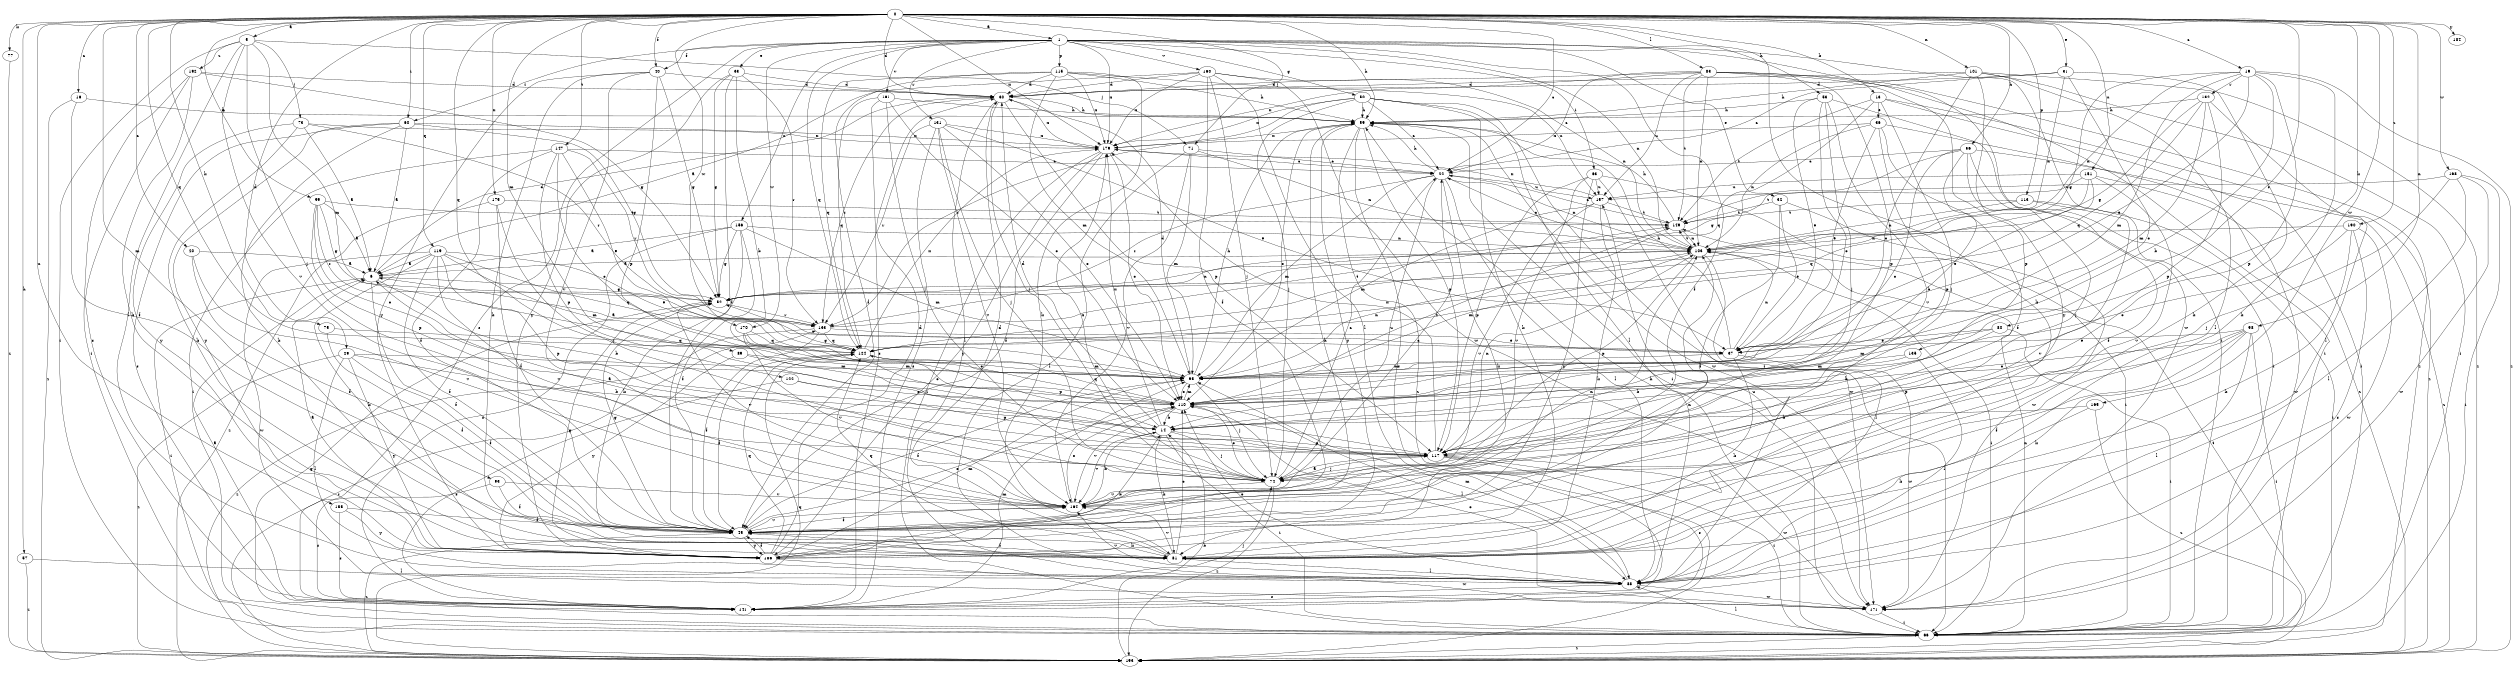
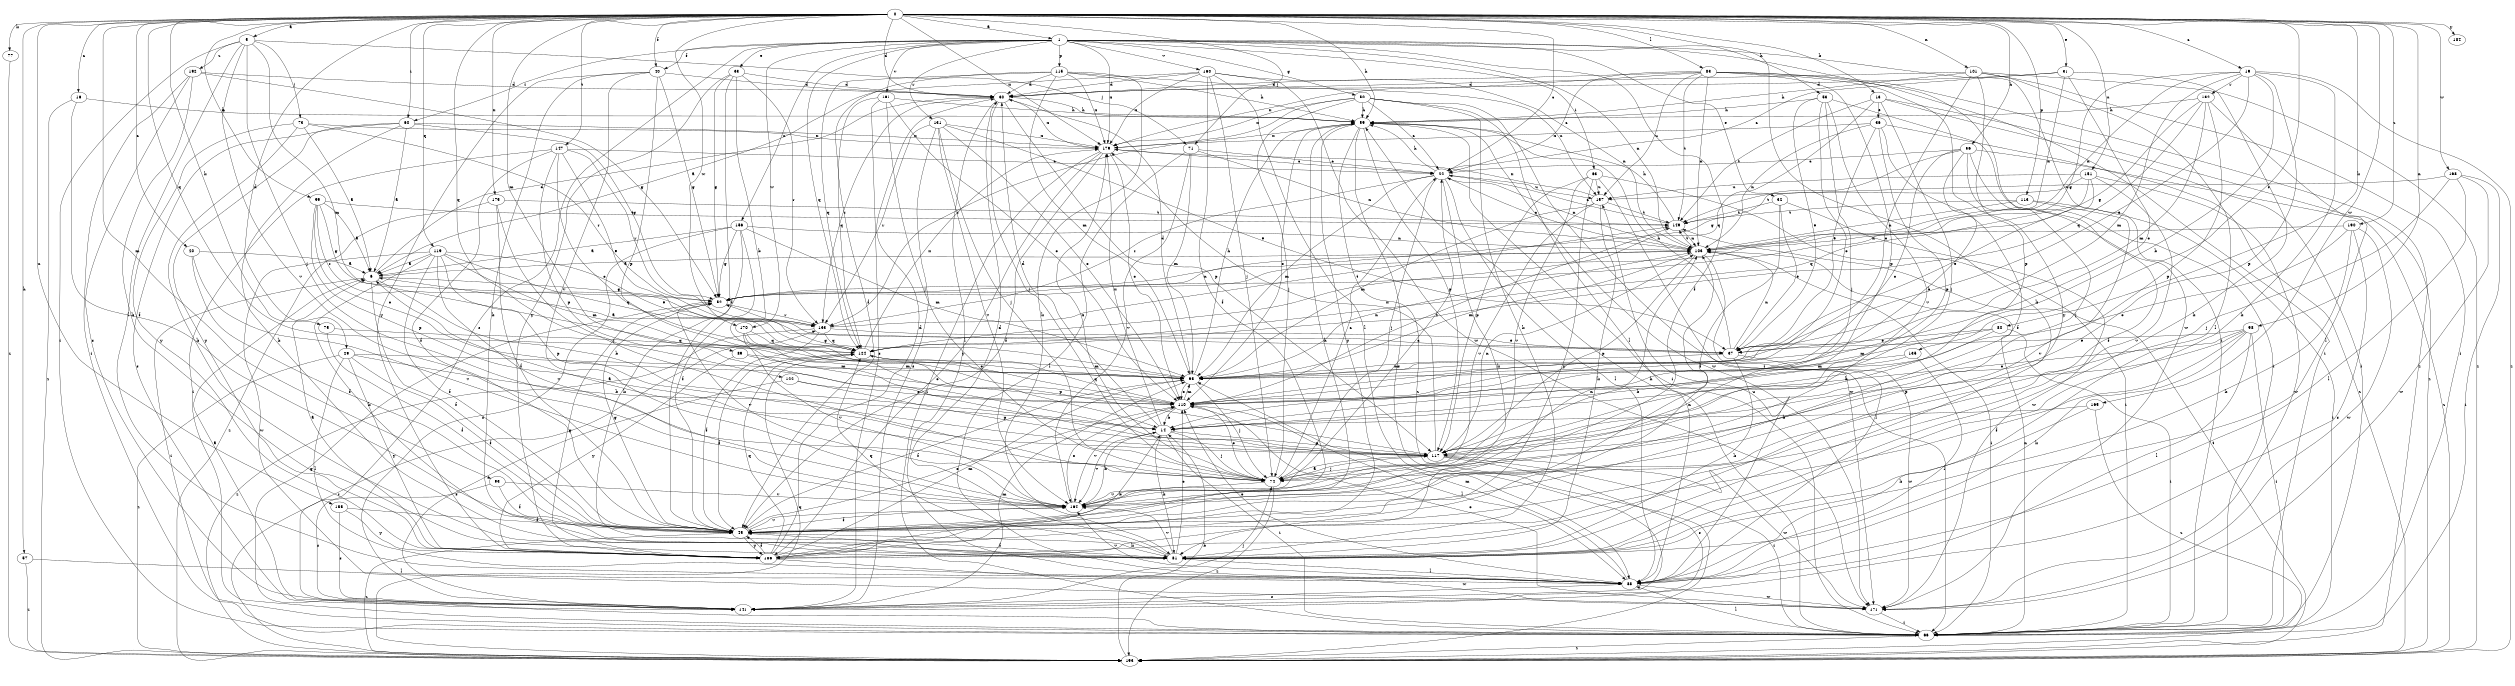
(1392, 328) -> (1392, 328)
